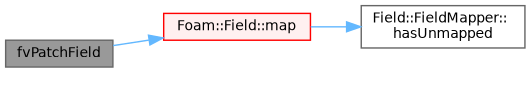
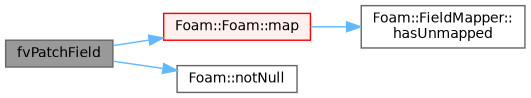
(237, 27) -> (237, 27)
(443, 27) -> (443, 27)
none -> (237, 79)
